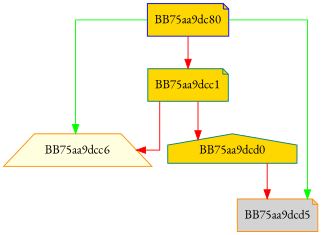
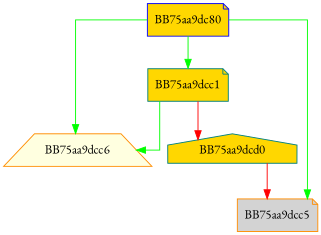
(188, 48) -> (188, 48)
(160, 133) -> (160, 133)
(278, 215) -> (278, 215)
